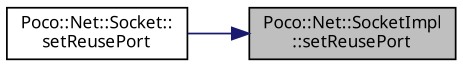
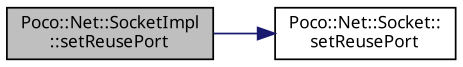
(210, 34) -> (235, 34)
